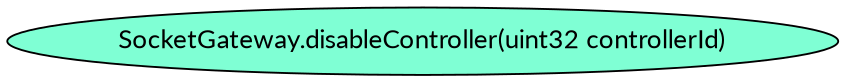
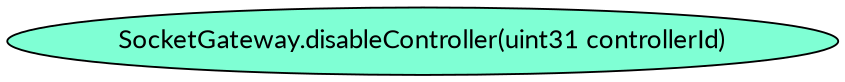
(423, 41) -> (423, 41)
